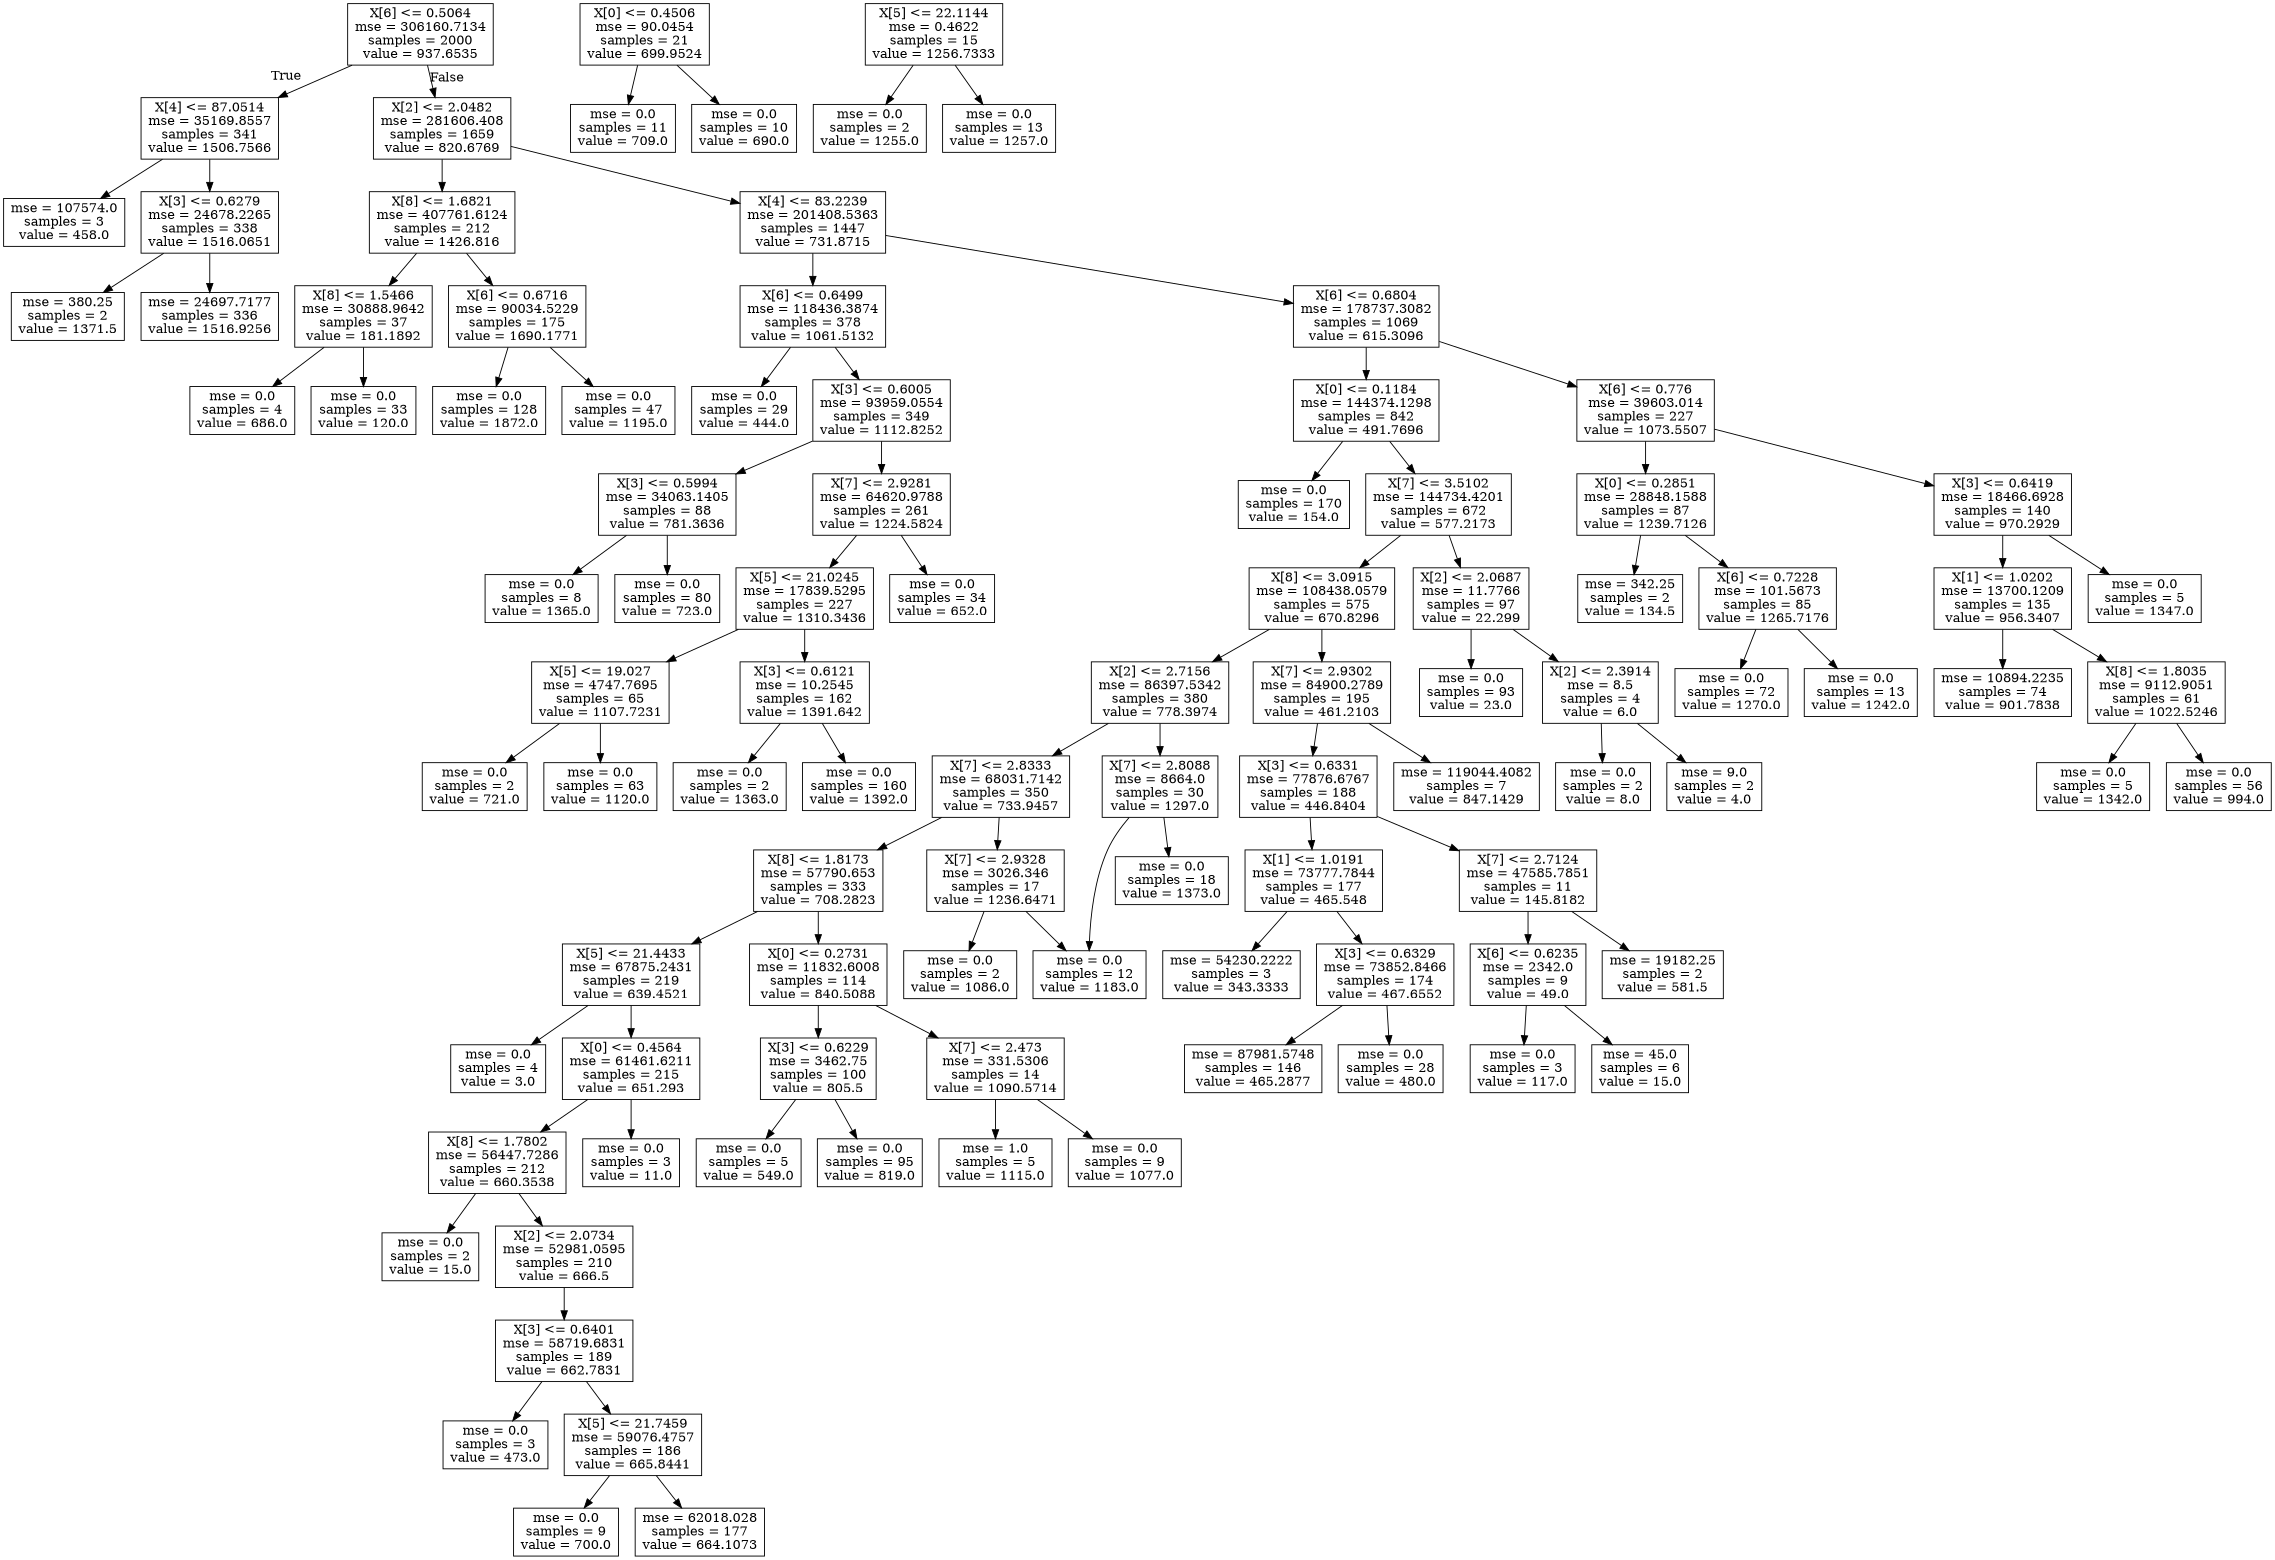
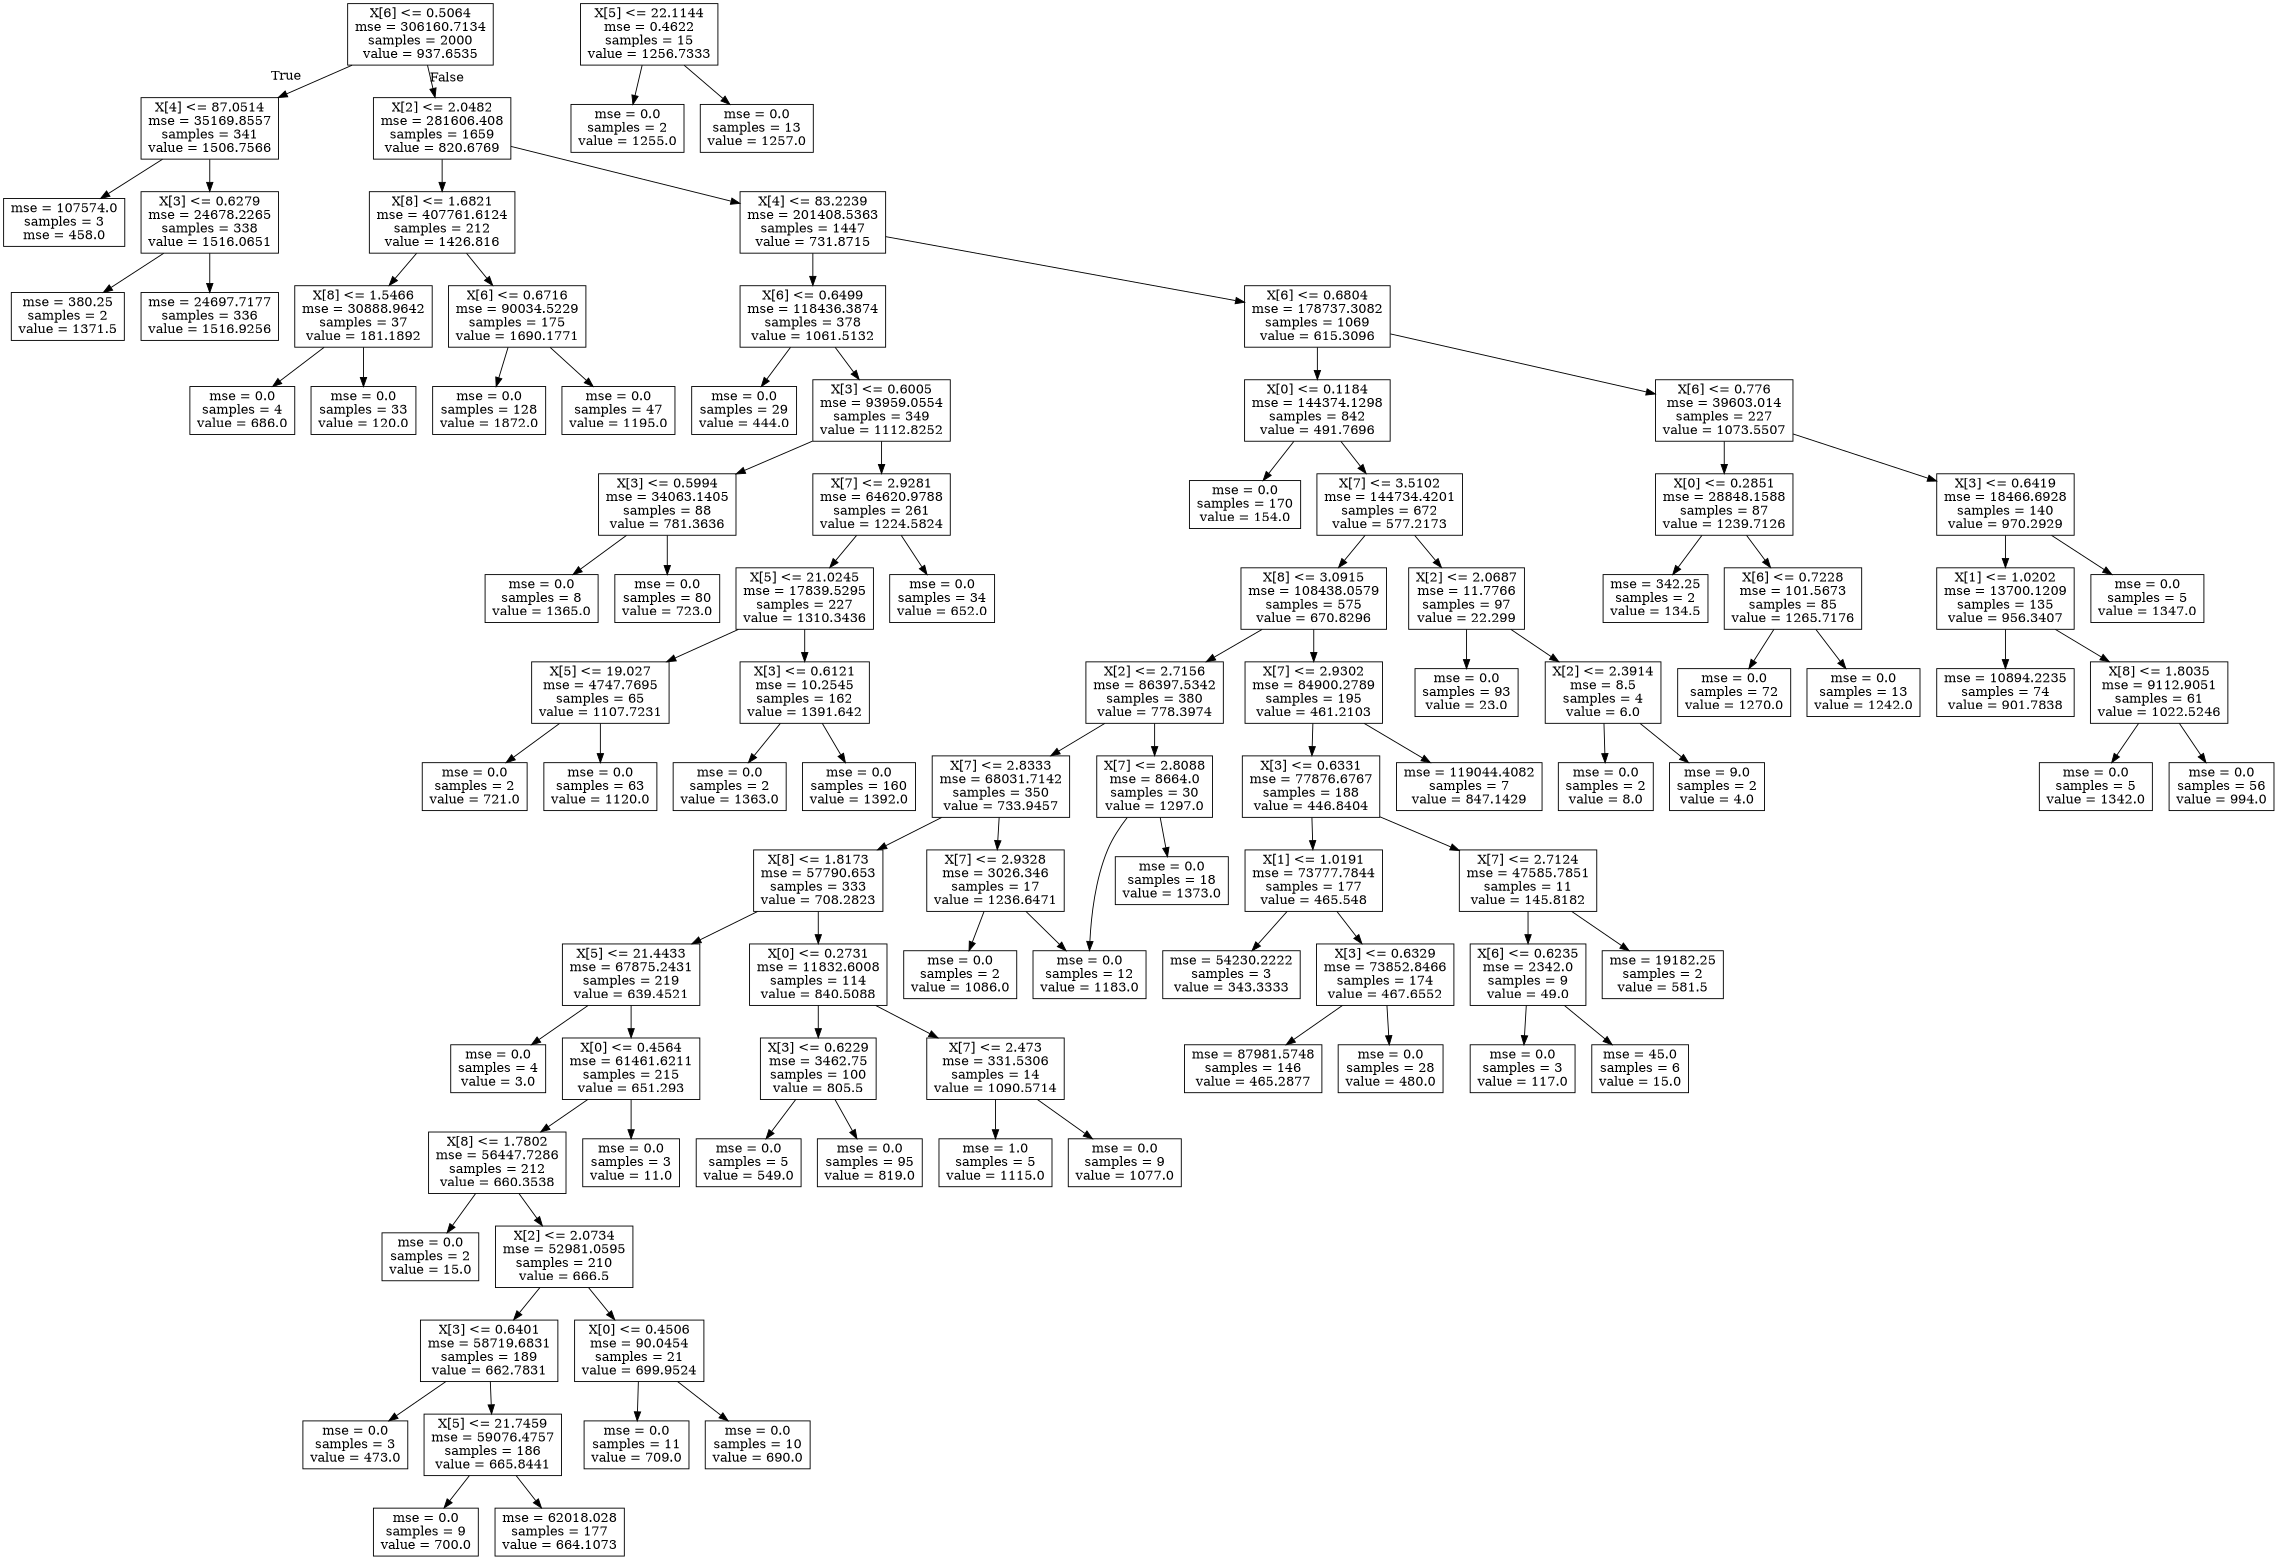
(64, 222) -> (64, 222)
none -> (599, 1300)
